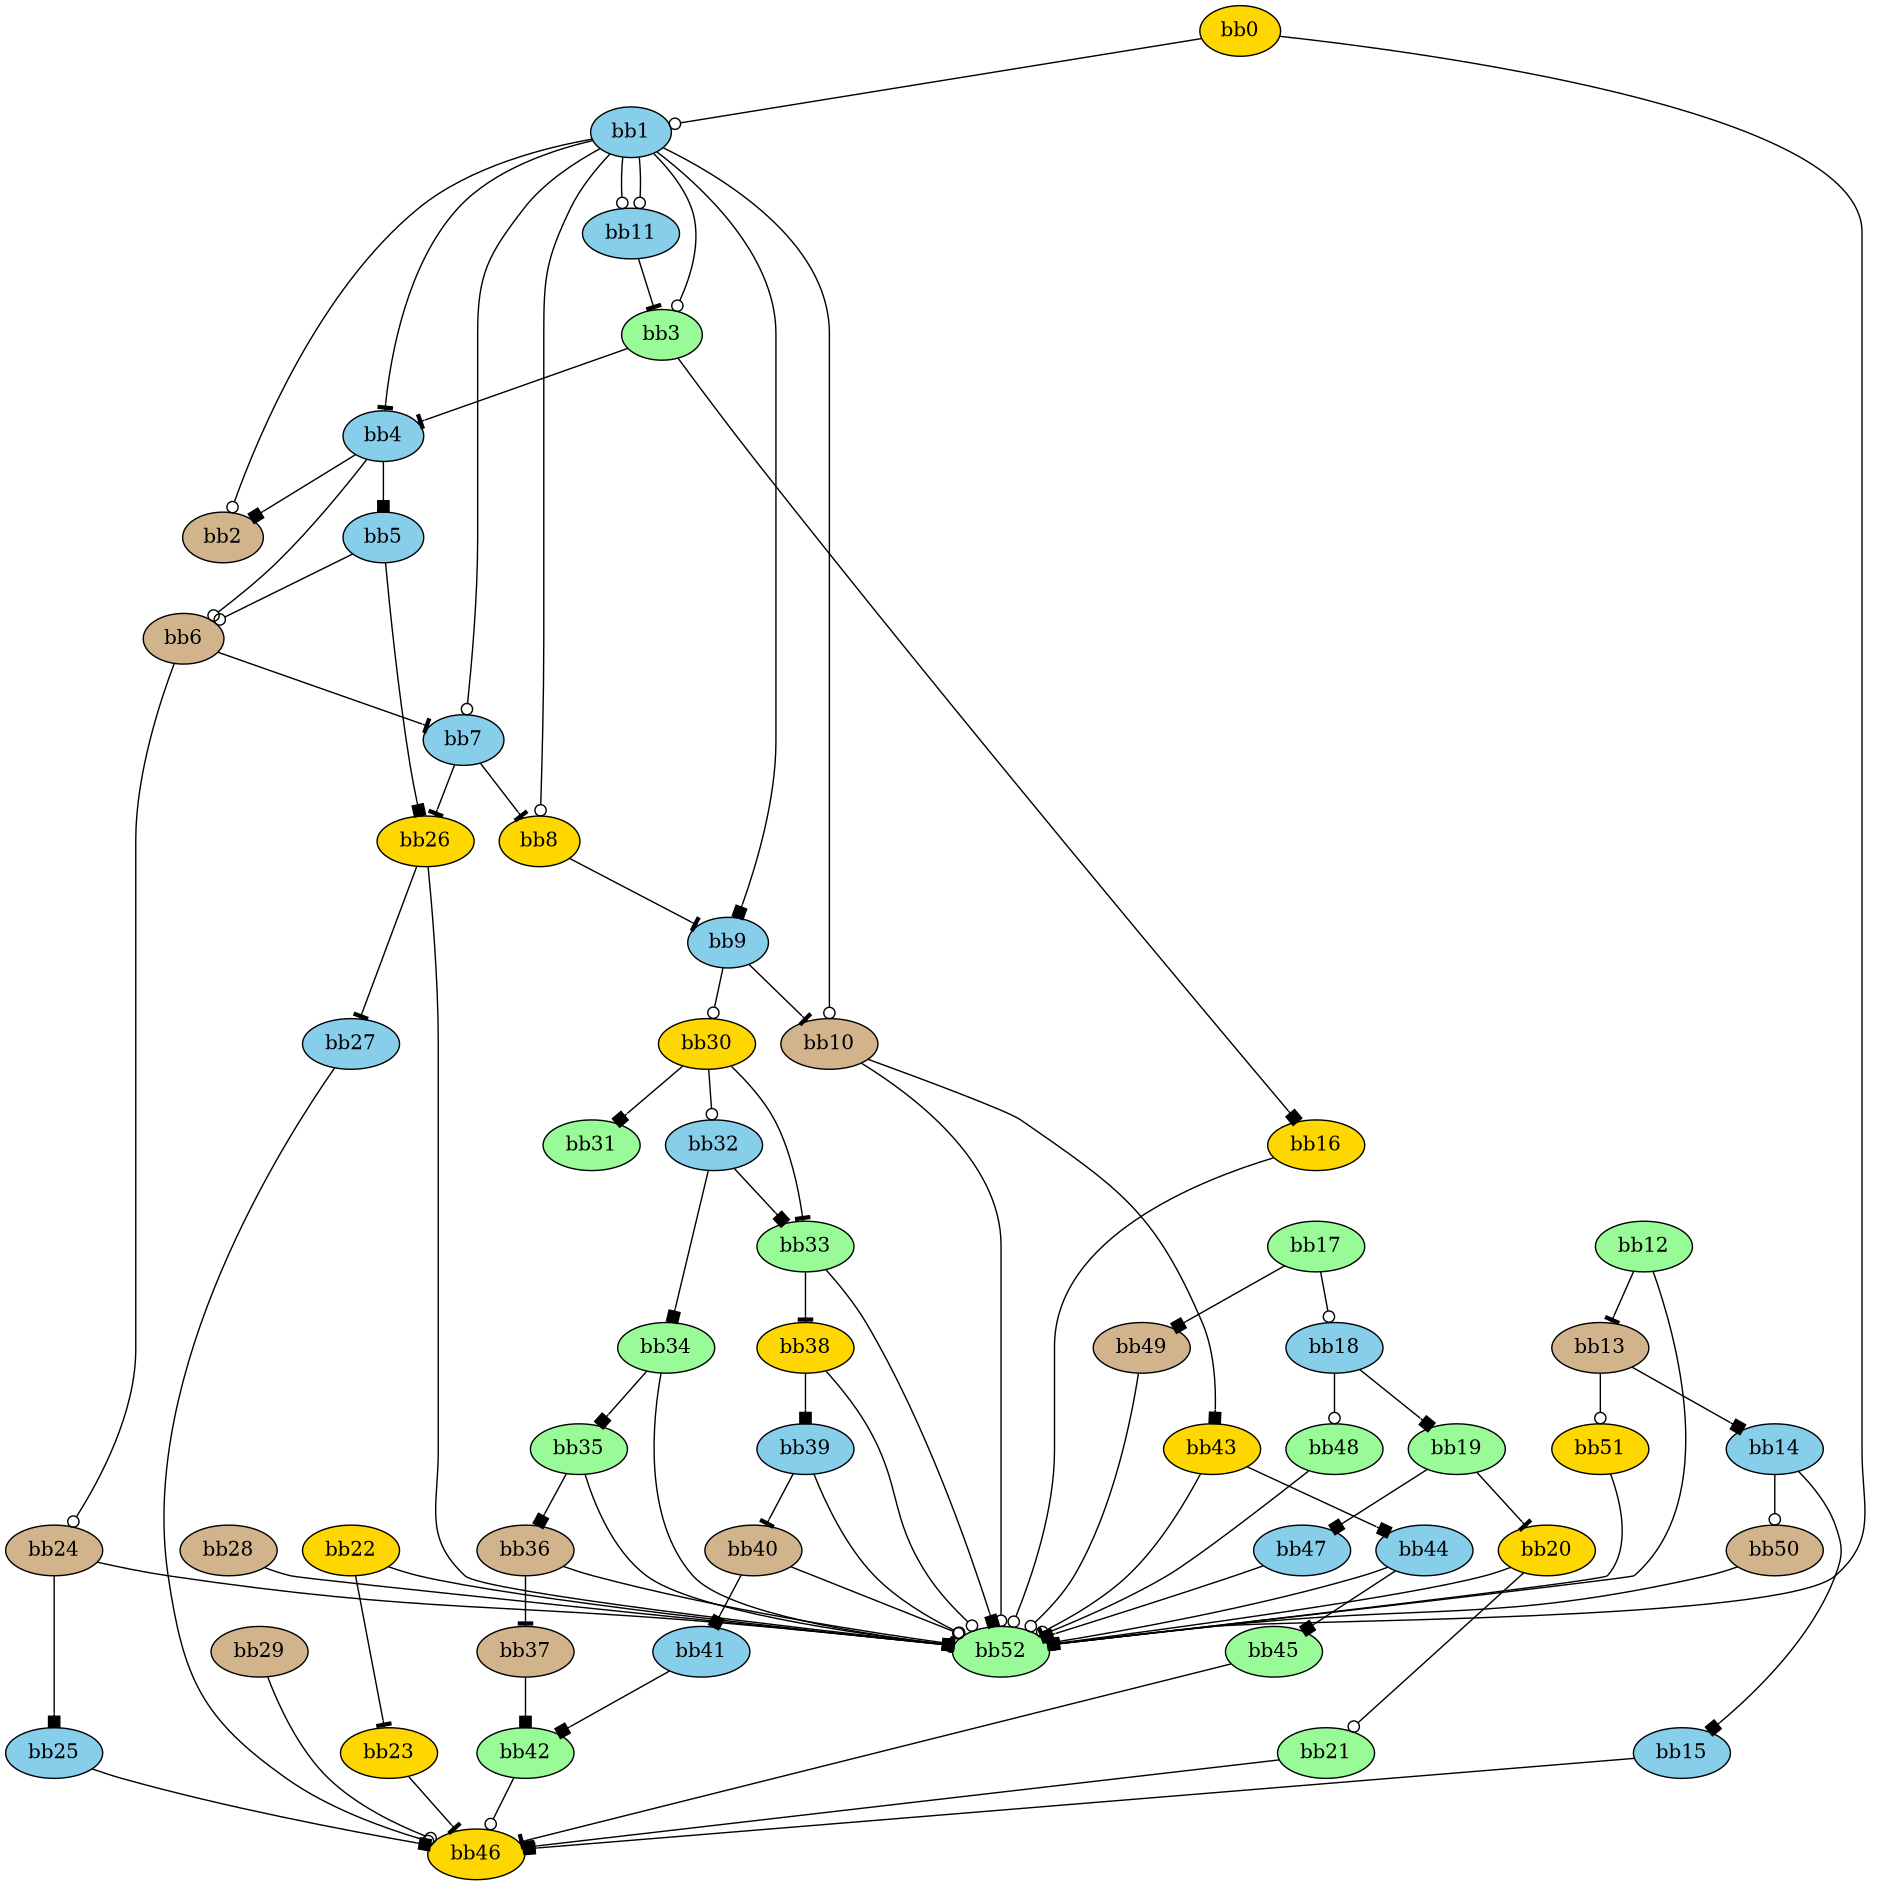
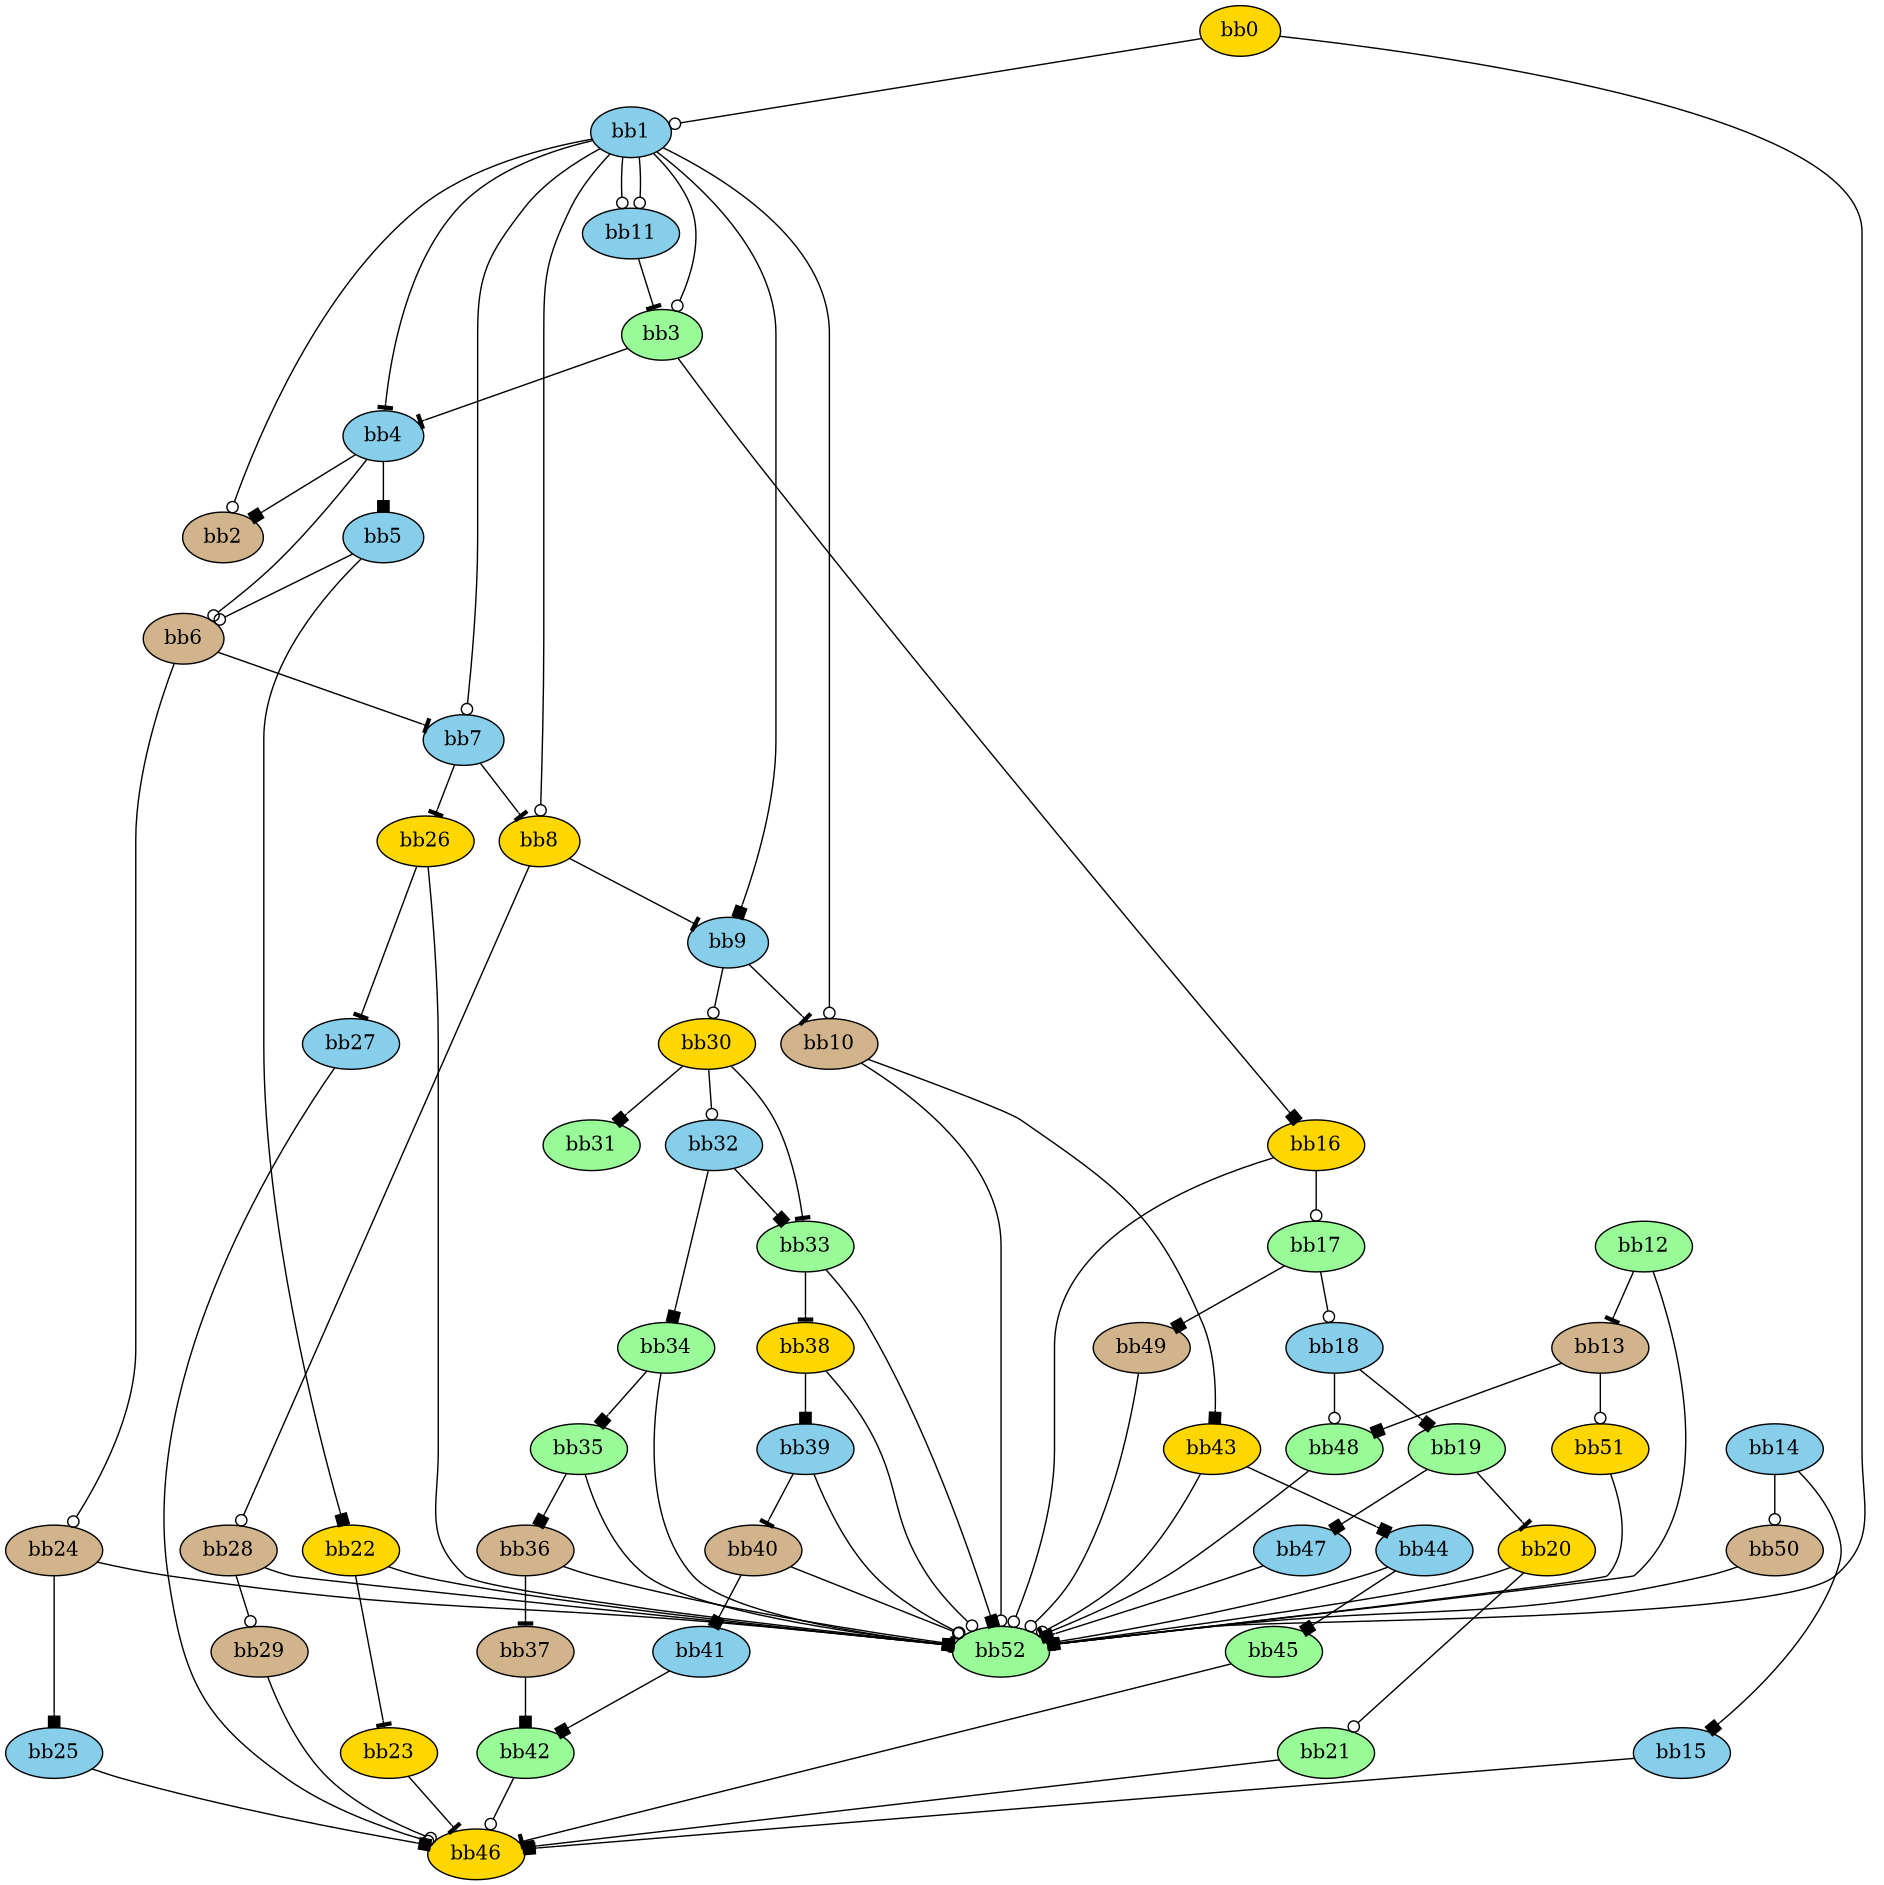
(398, 683) -> (264, 1024)
none -> (386, 1190)
none -> (1316, 1190)
(1671, 1389) -> (1474, 1395)
none -> (242, 1596)
